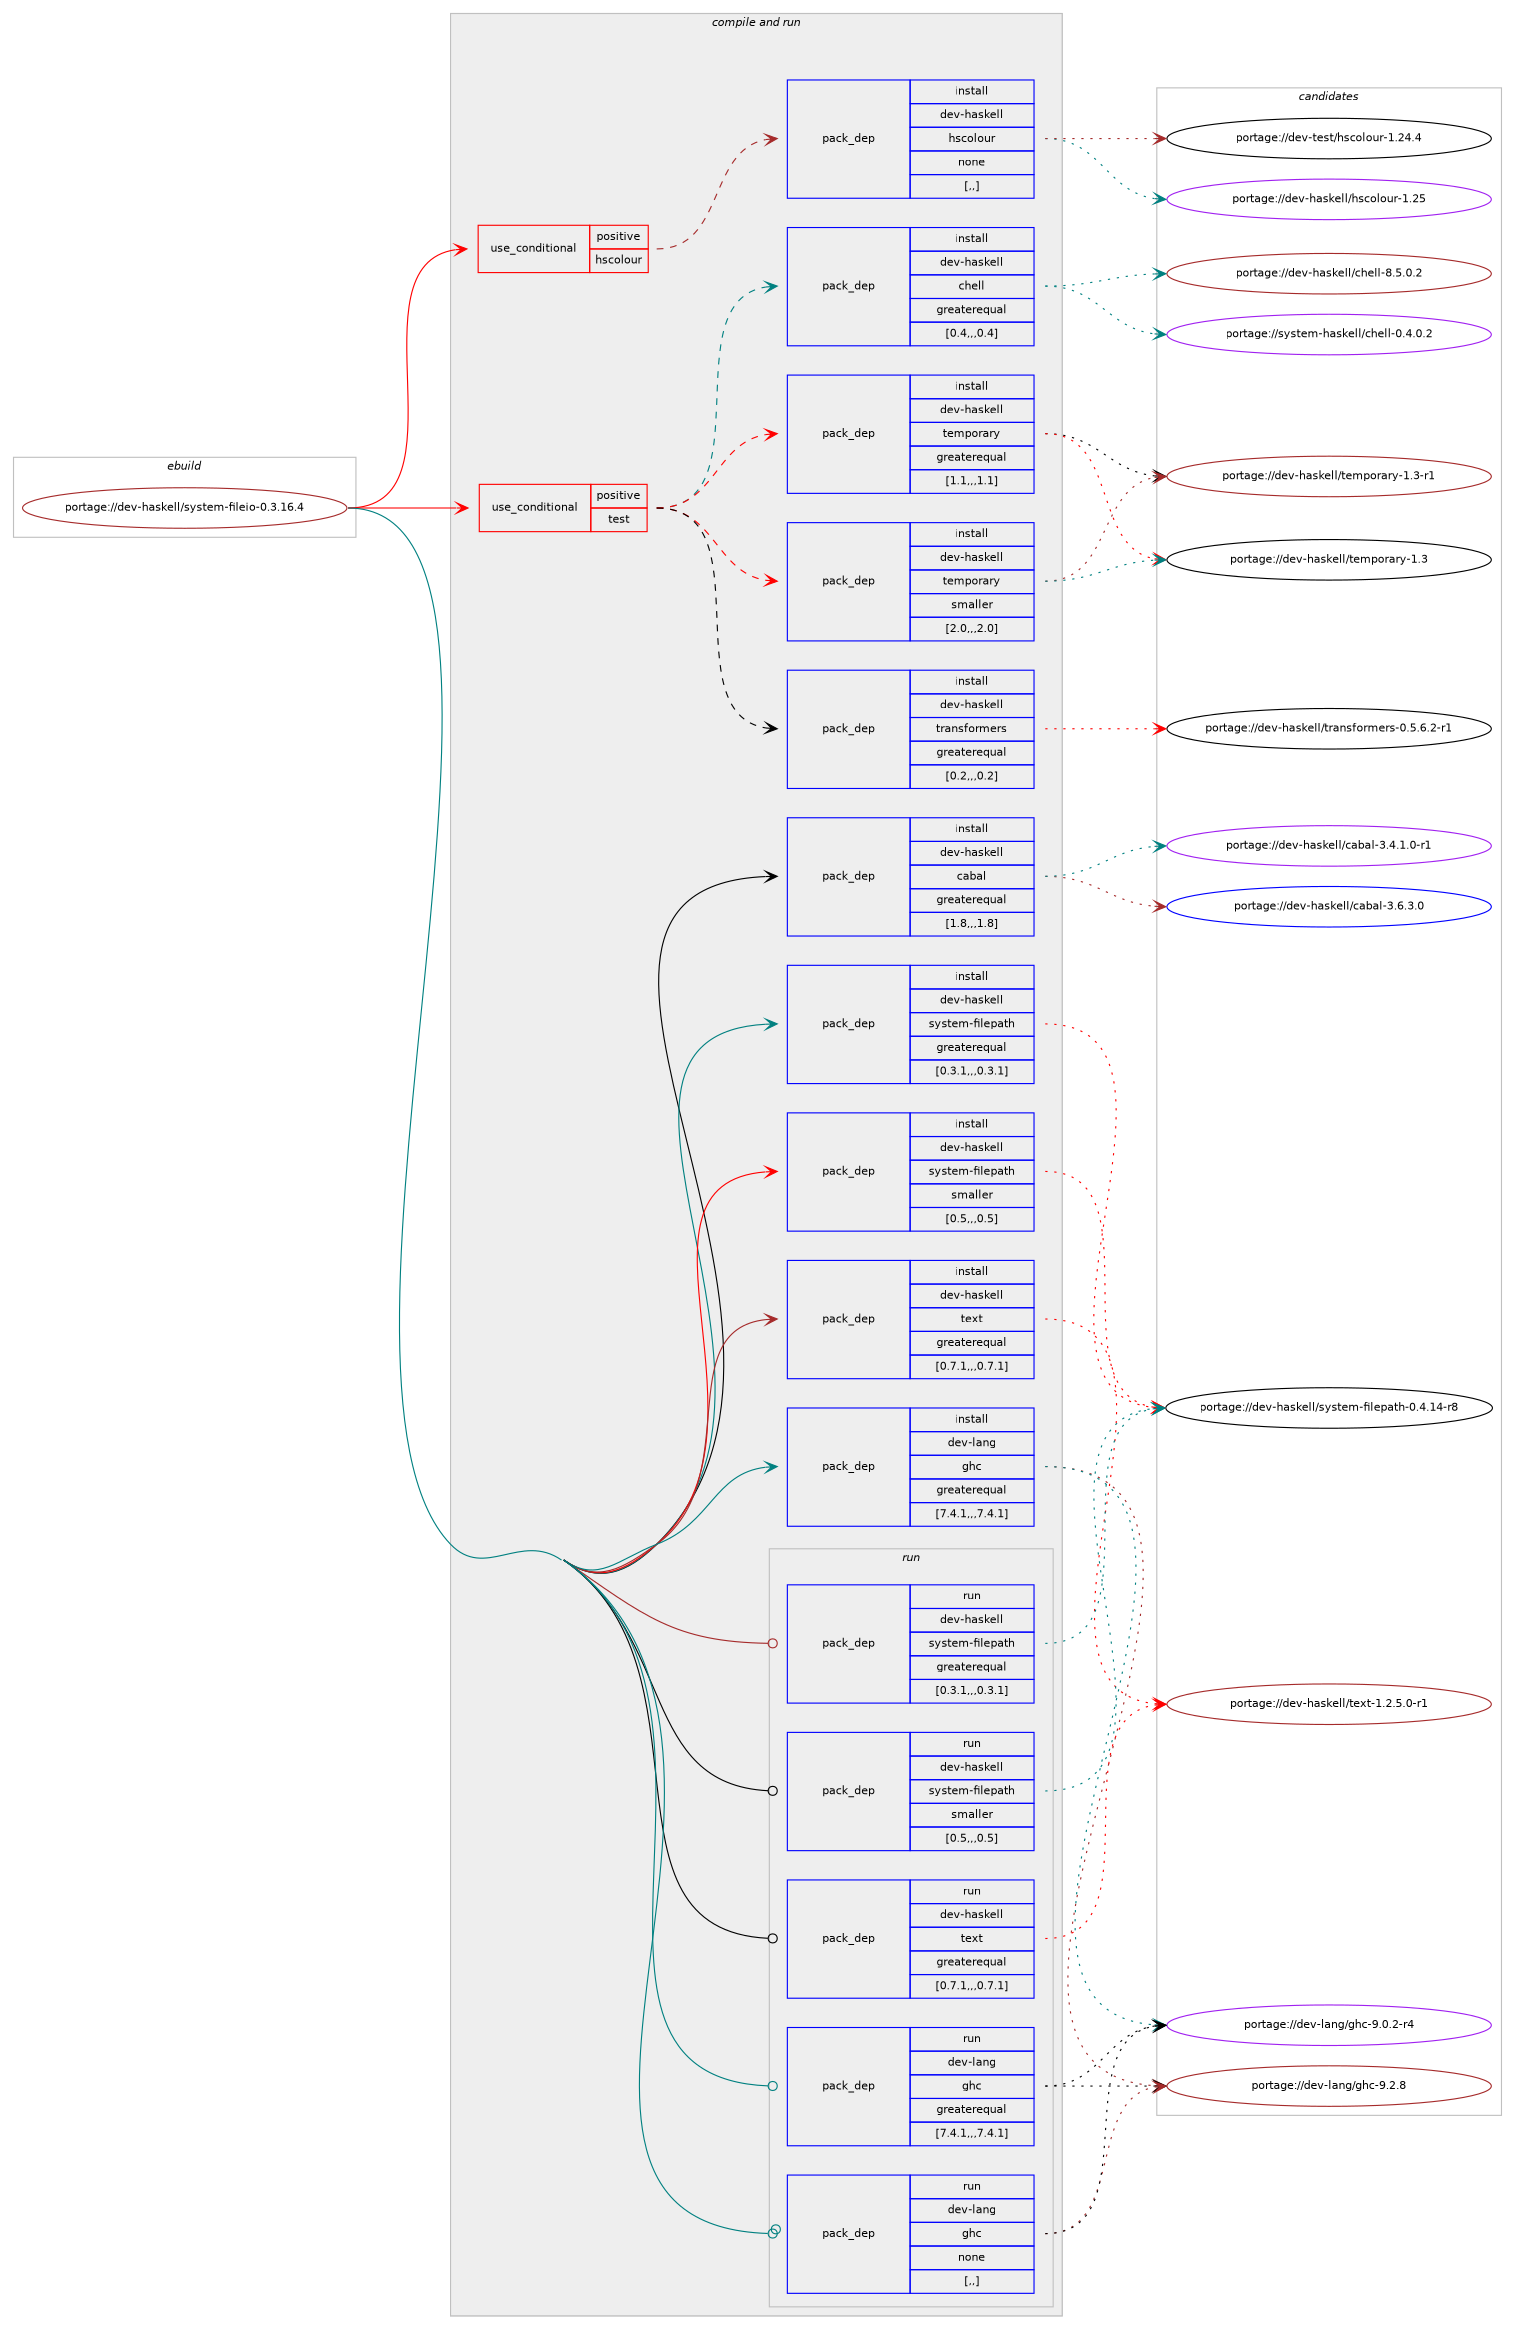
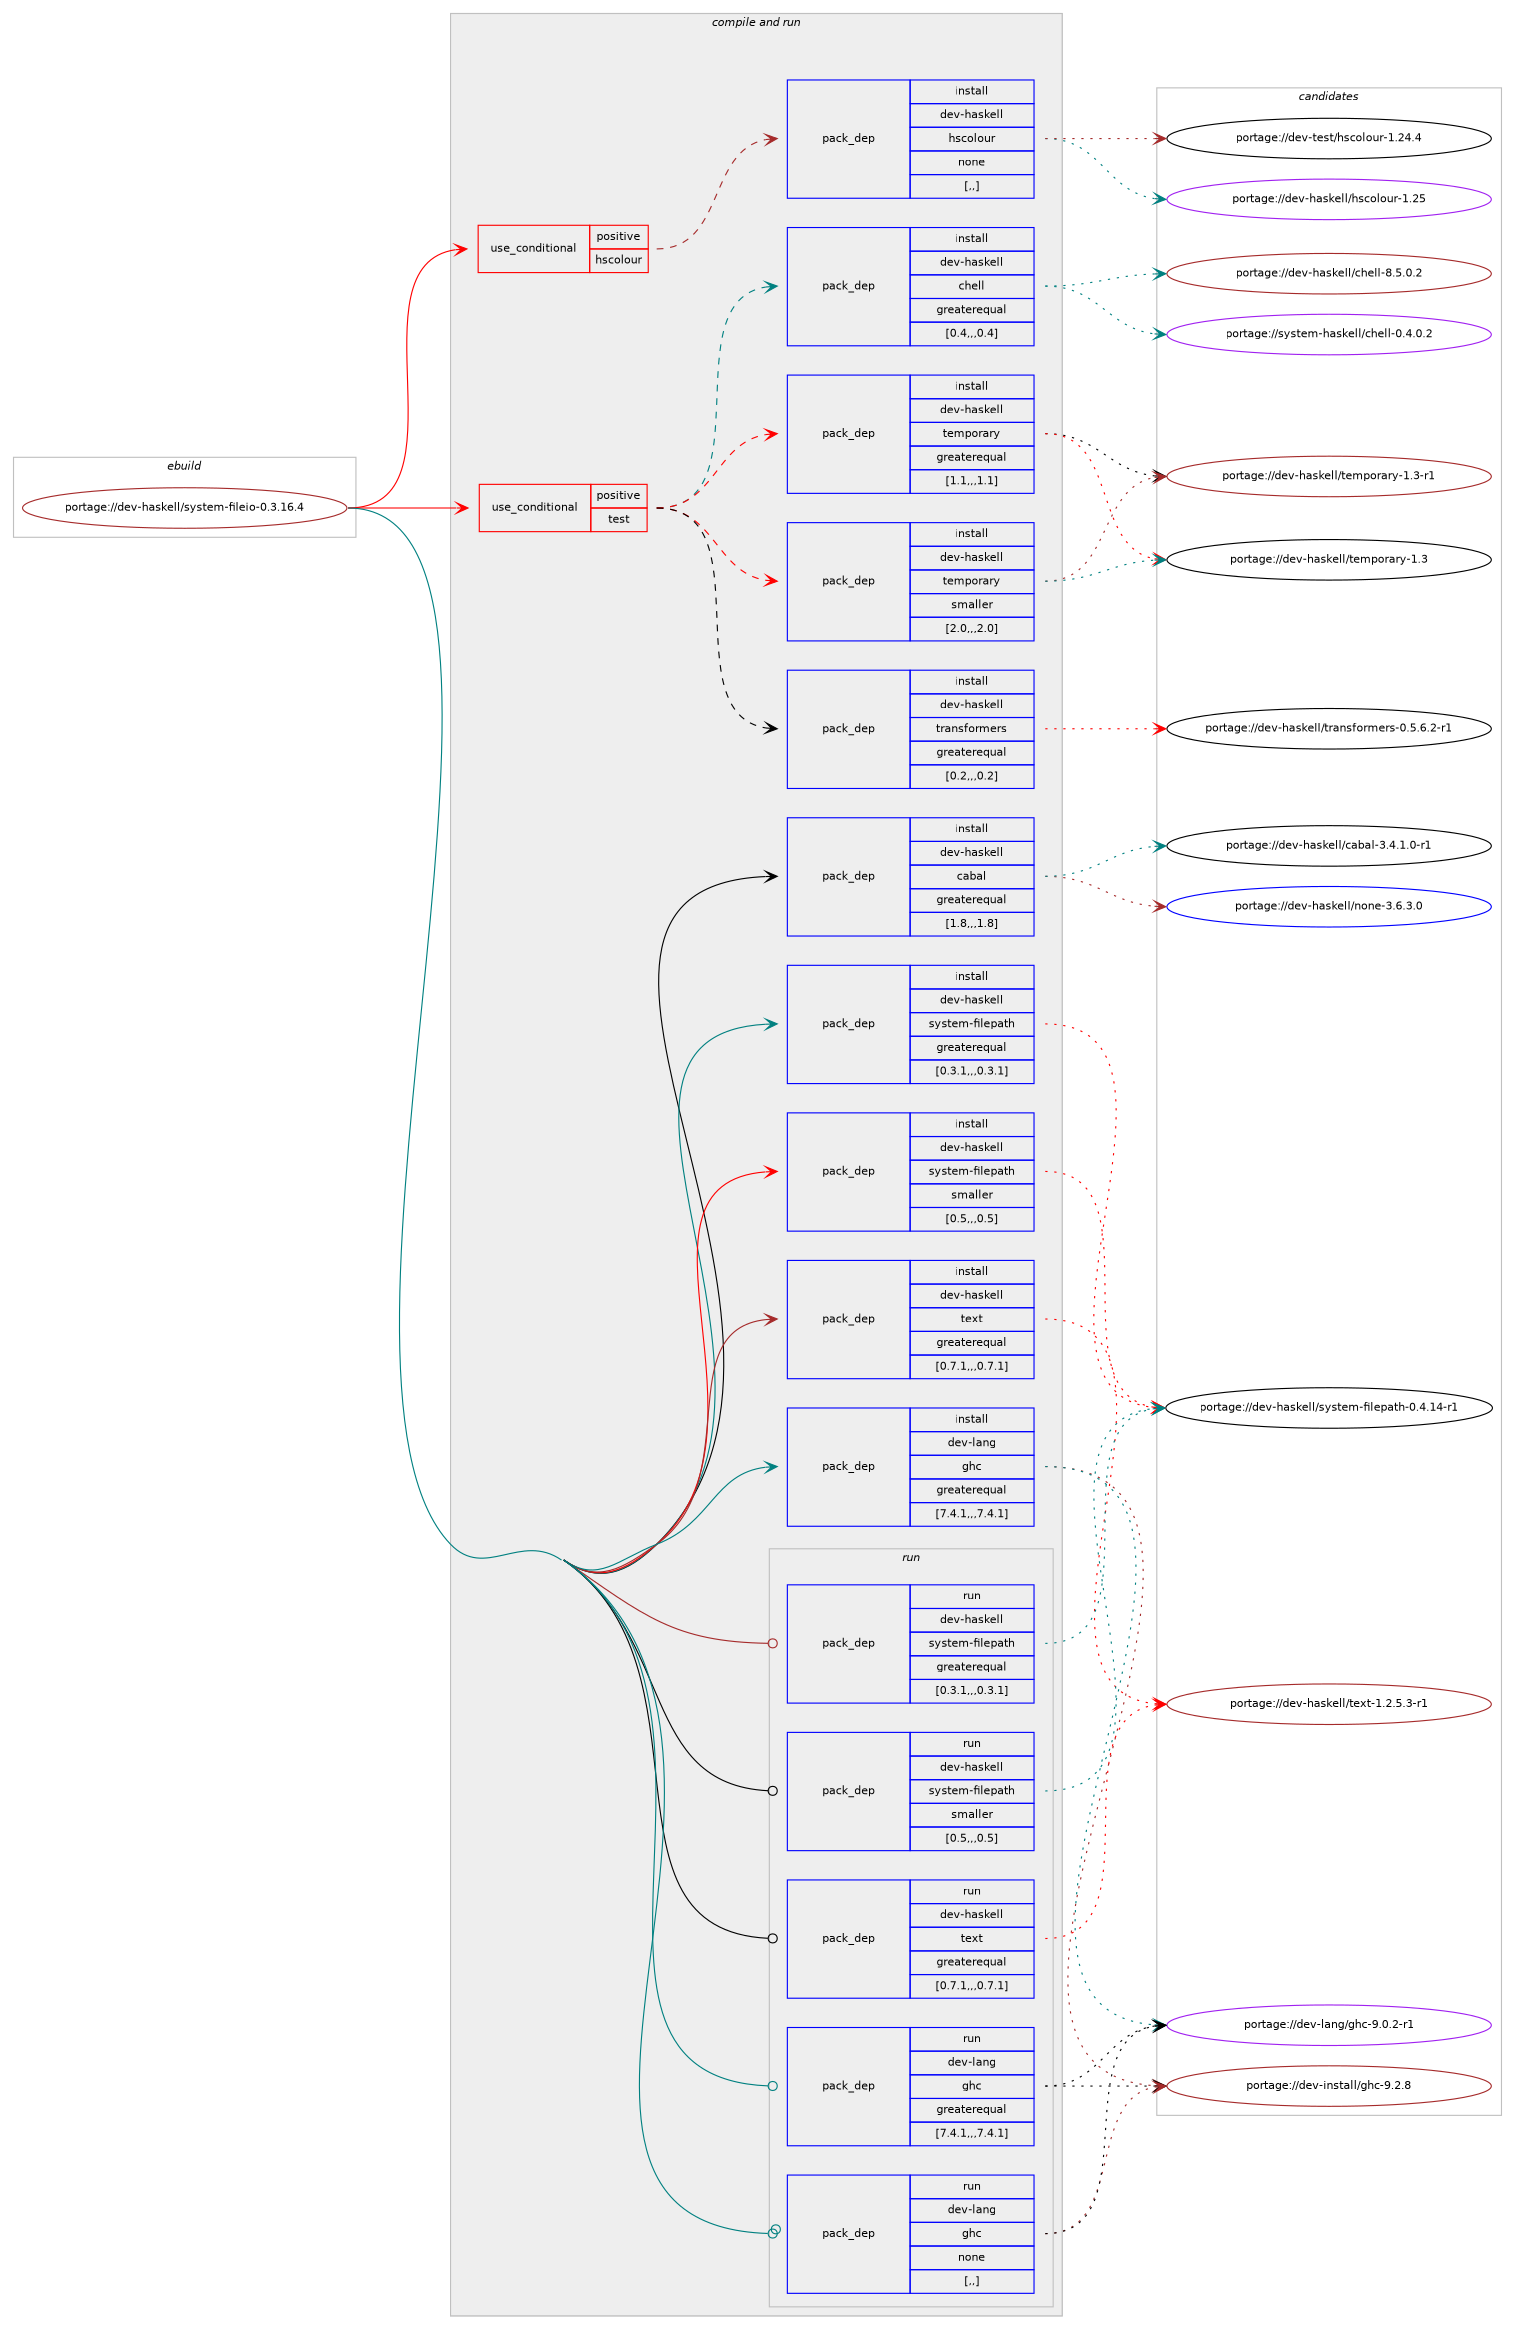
(1329, 846) -> (1329, 846)
(1329, 907) -> (1329, 907)
(1329, 1408) -> (1329, 1408)
(1329, 1704) -> (1329, 1704)
(1329, 2025) -> (1329, 2025)
(1329, 2086) -> (1329, 2086)
